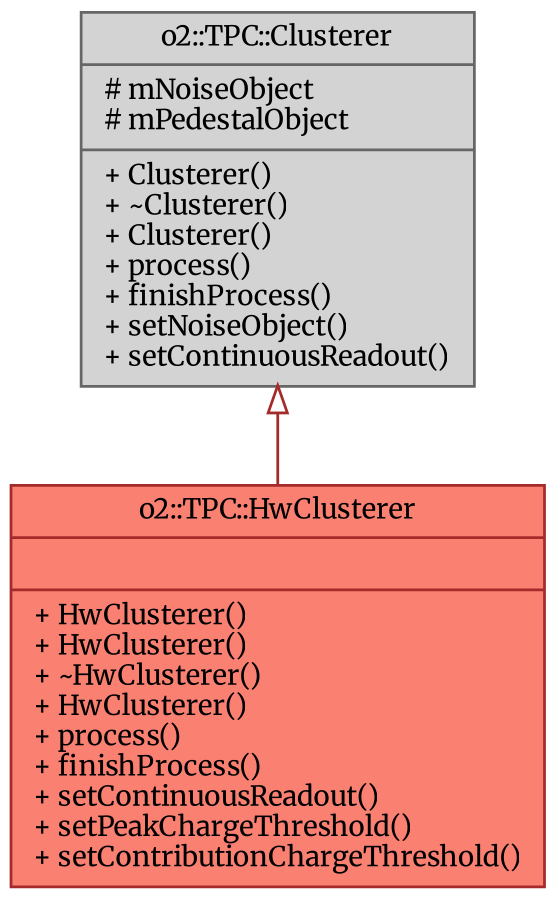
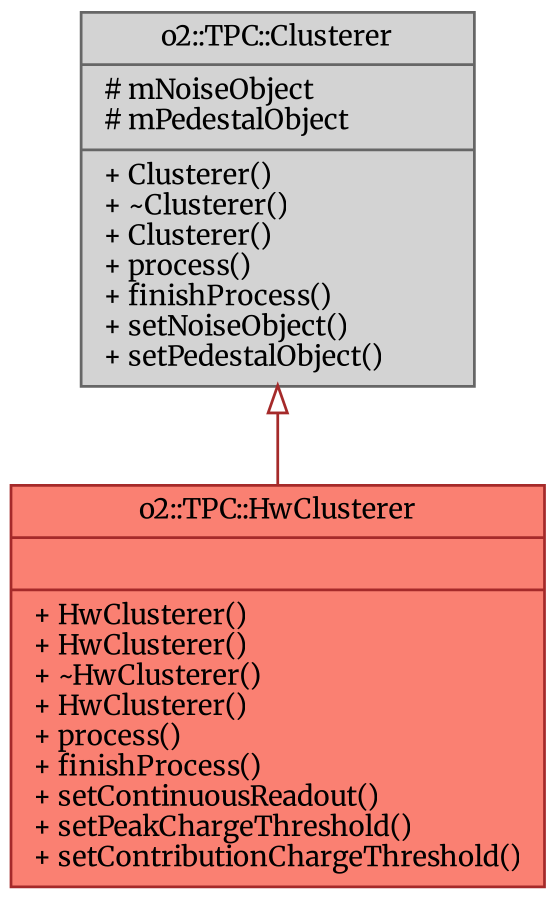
(278, 358) -> (245, 358)
